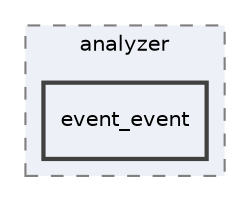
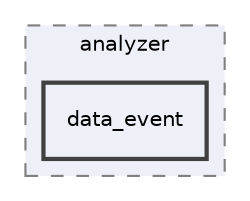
(125, 121) -> (125, 121)
